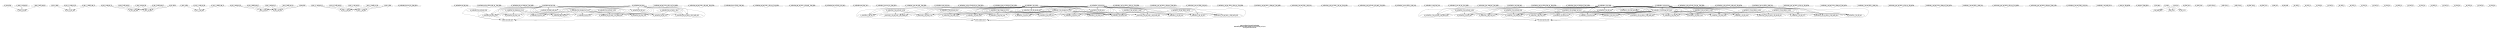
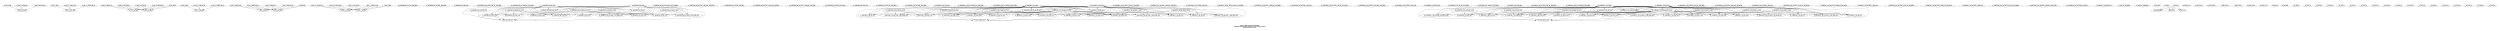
none -> (436, 6)
